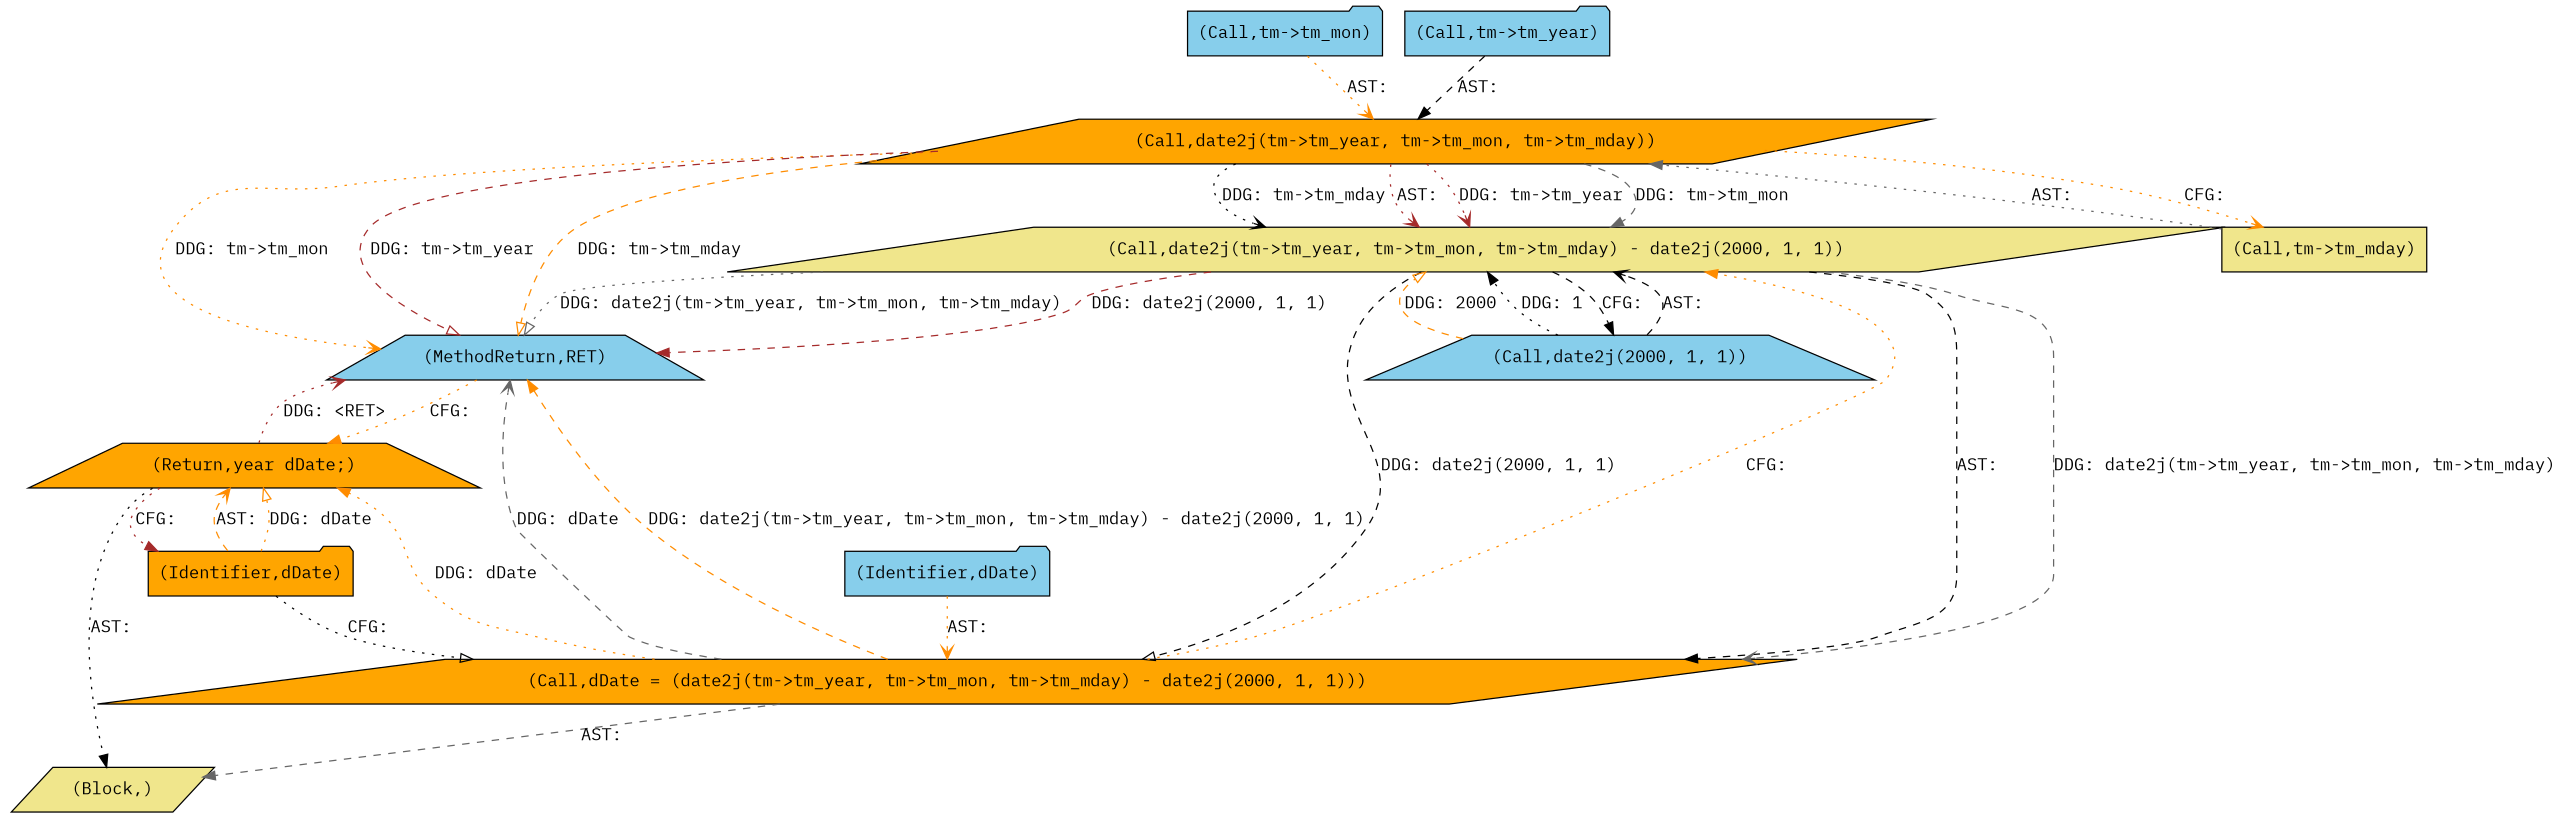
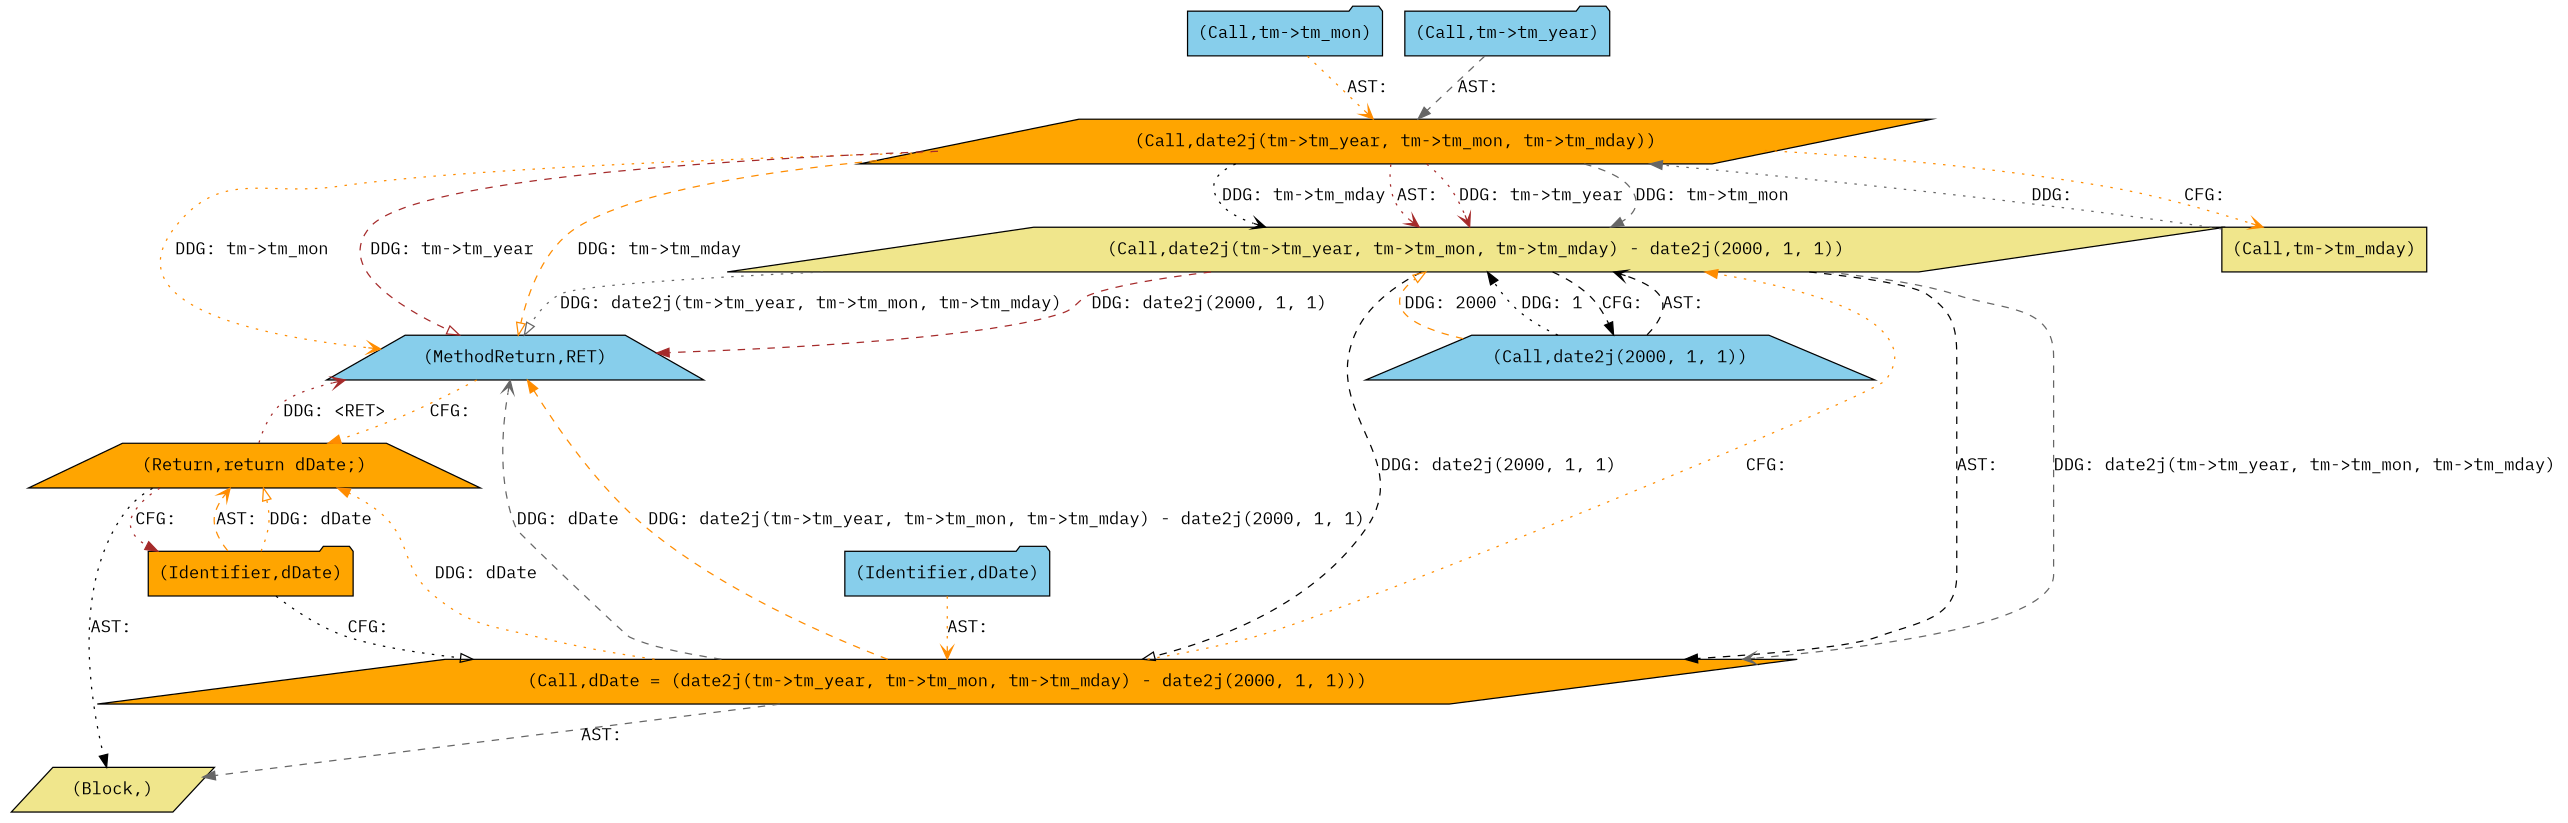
(1456, 83) -> (1456, 83)
(2057, 196) -> (2057, 196)
(254, 466) -> (254, 466)
